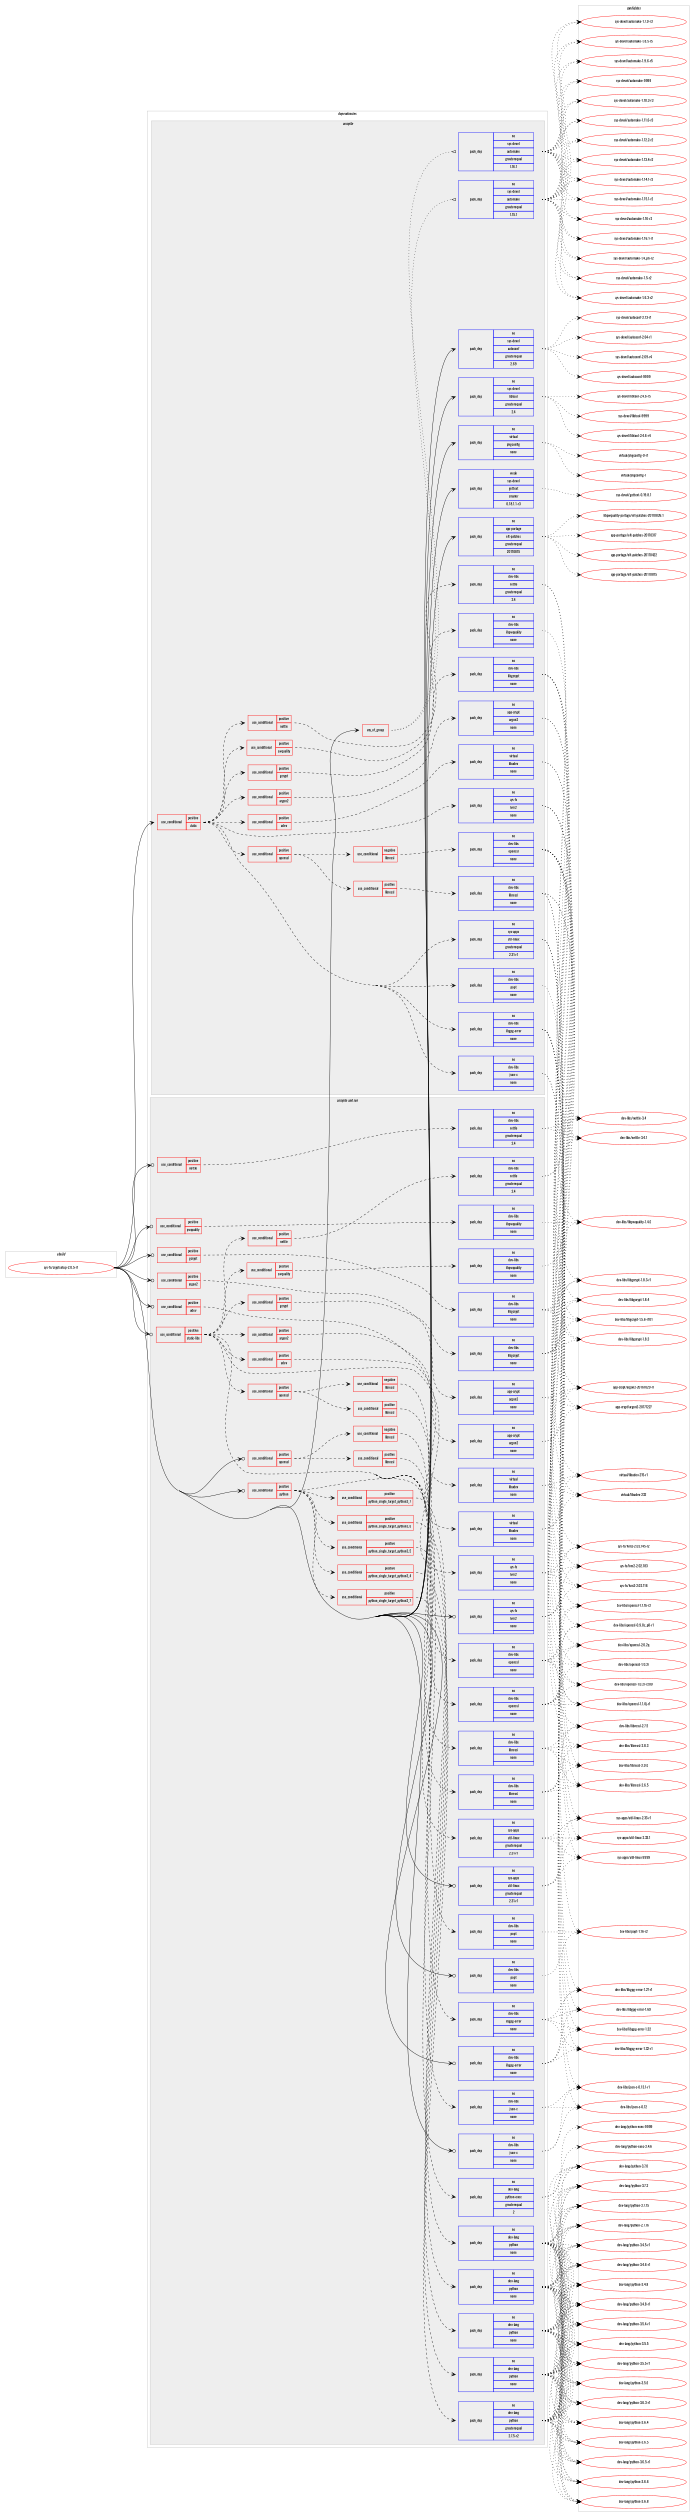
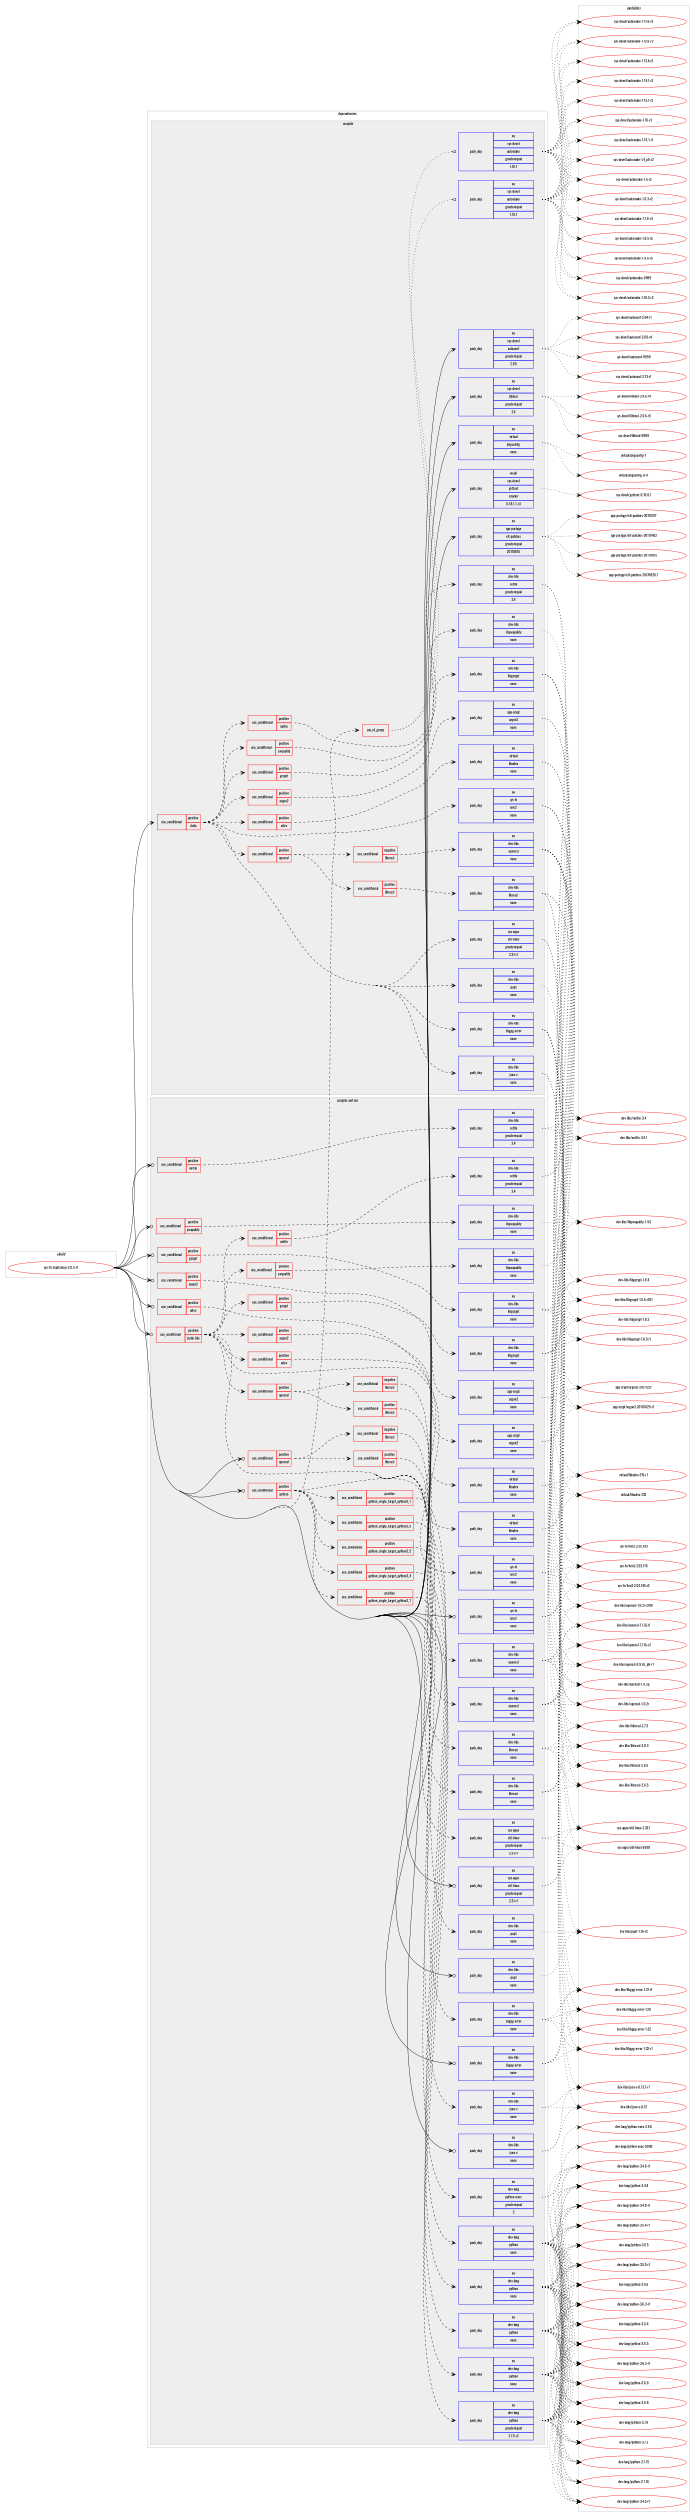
(634, 140) -> (634, 42)
(634, 516) -> (634, 575)
(329, 1125) -> (329, 1125)
(634, 1645) -> (634, 1685)
(634, 1818) -> none
(634, 2010) -> (634, 2010)
